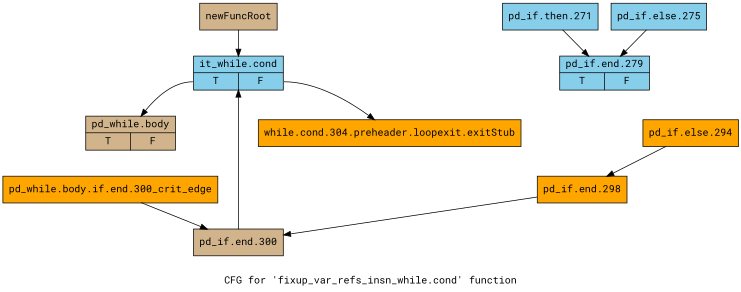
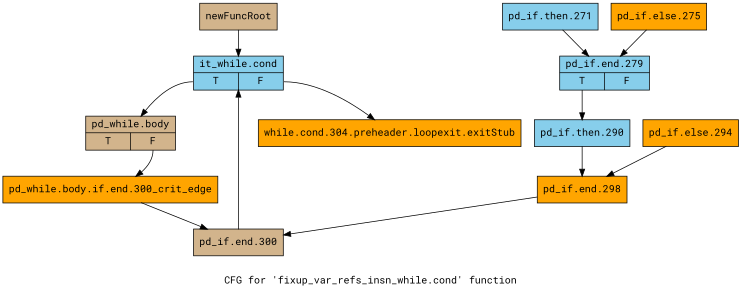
(659, 17) -> (659, 17)
none -> (582, 133)
none -> (150, 162)
